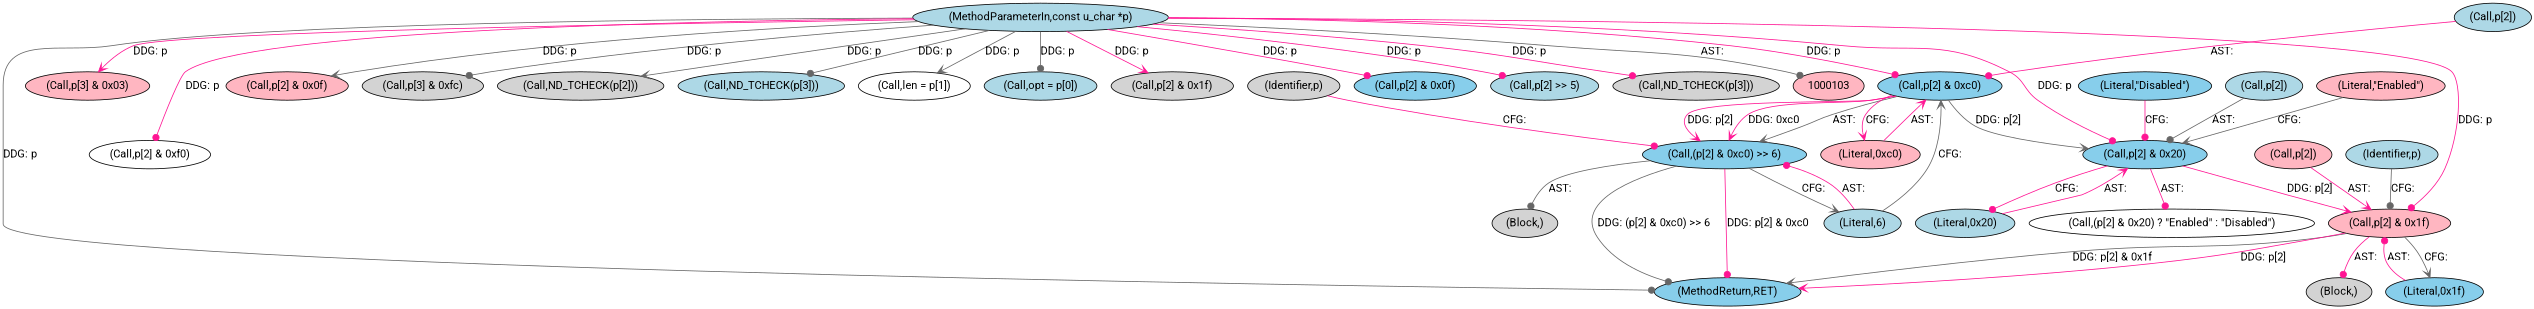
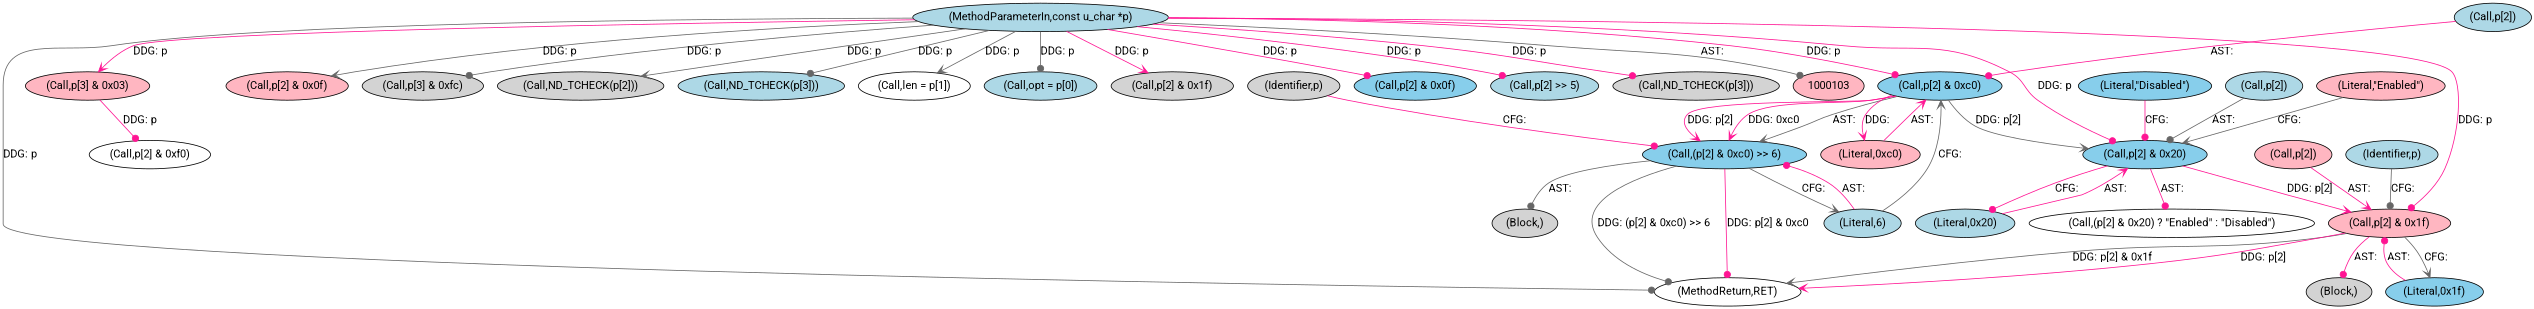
(413, 35) -> (117, 118)
(1879, 120) -> (1879, 120)
(1728, 292) -> (1728, 292)
